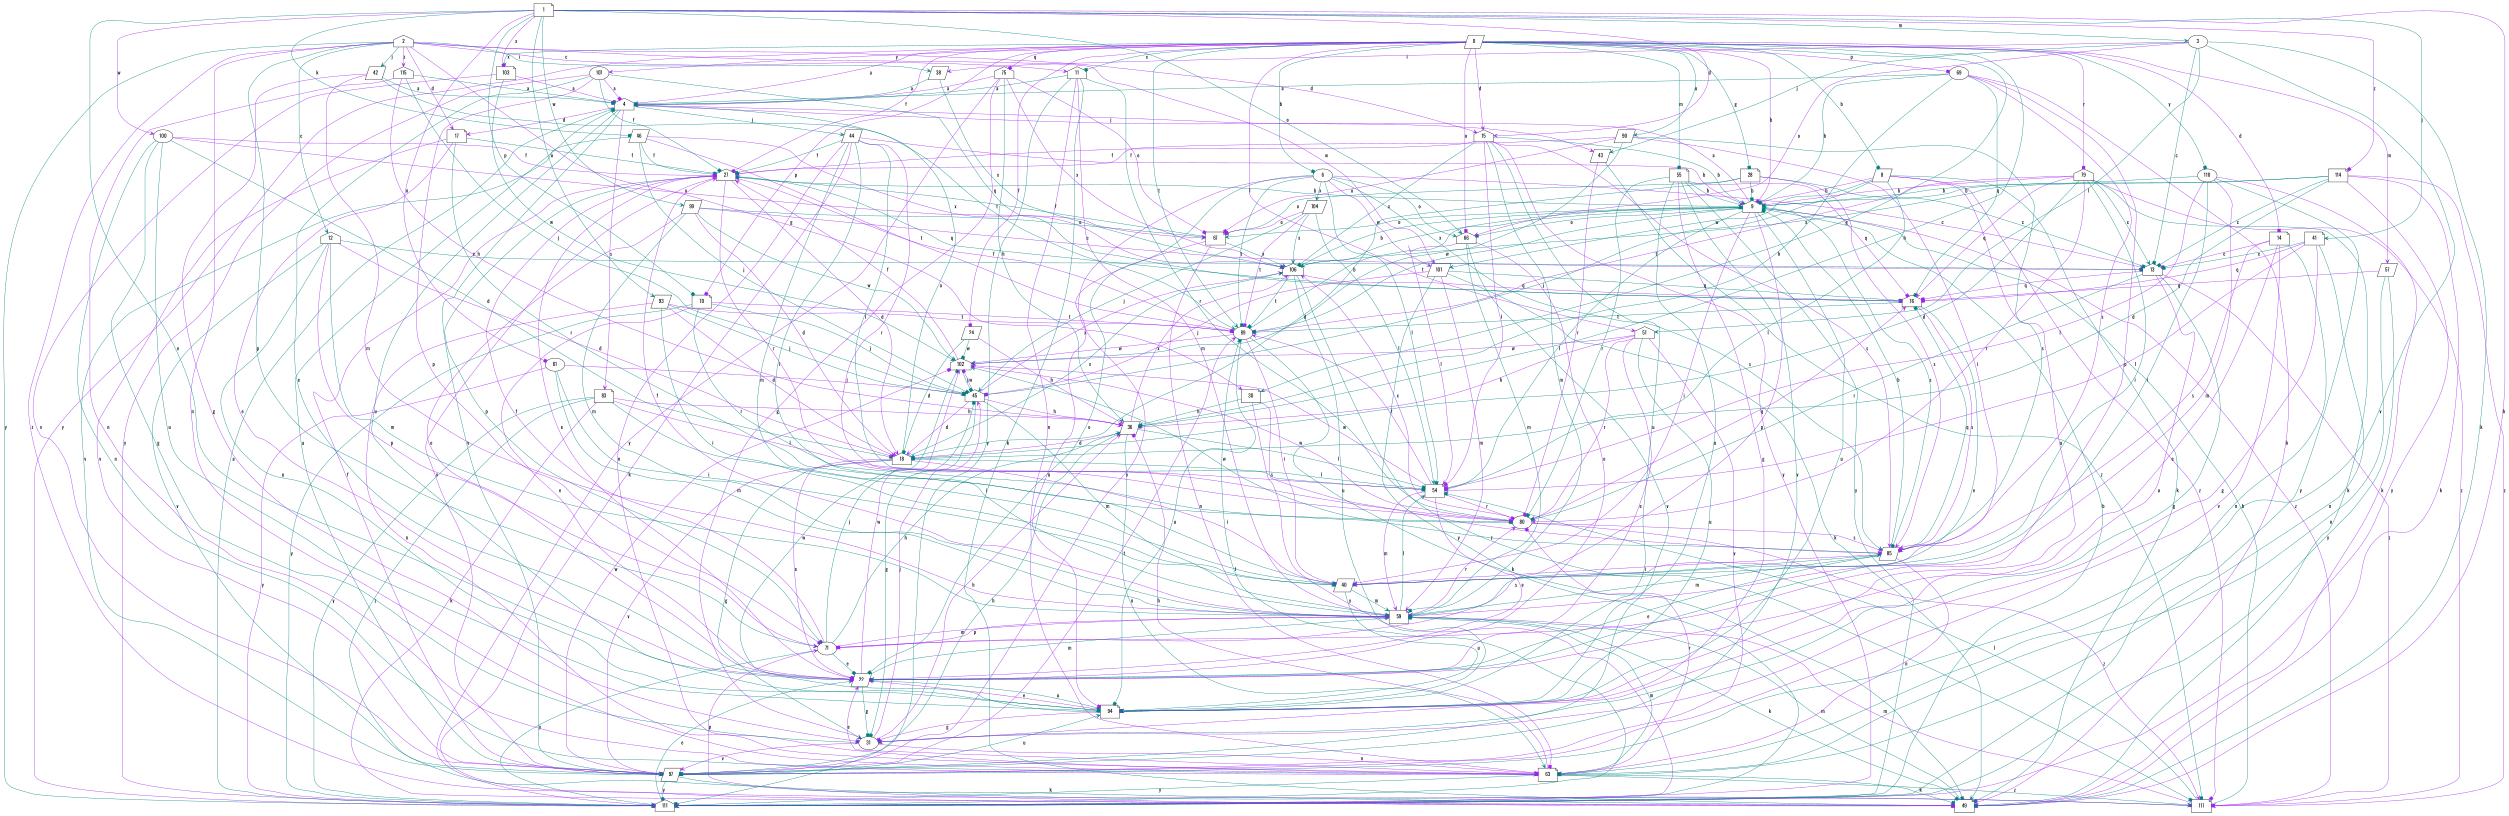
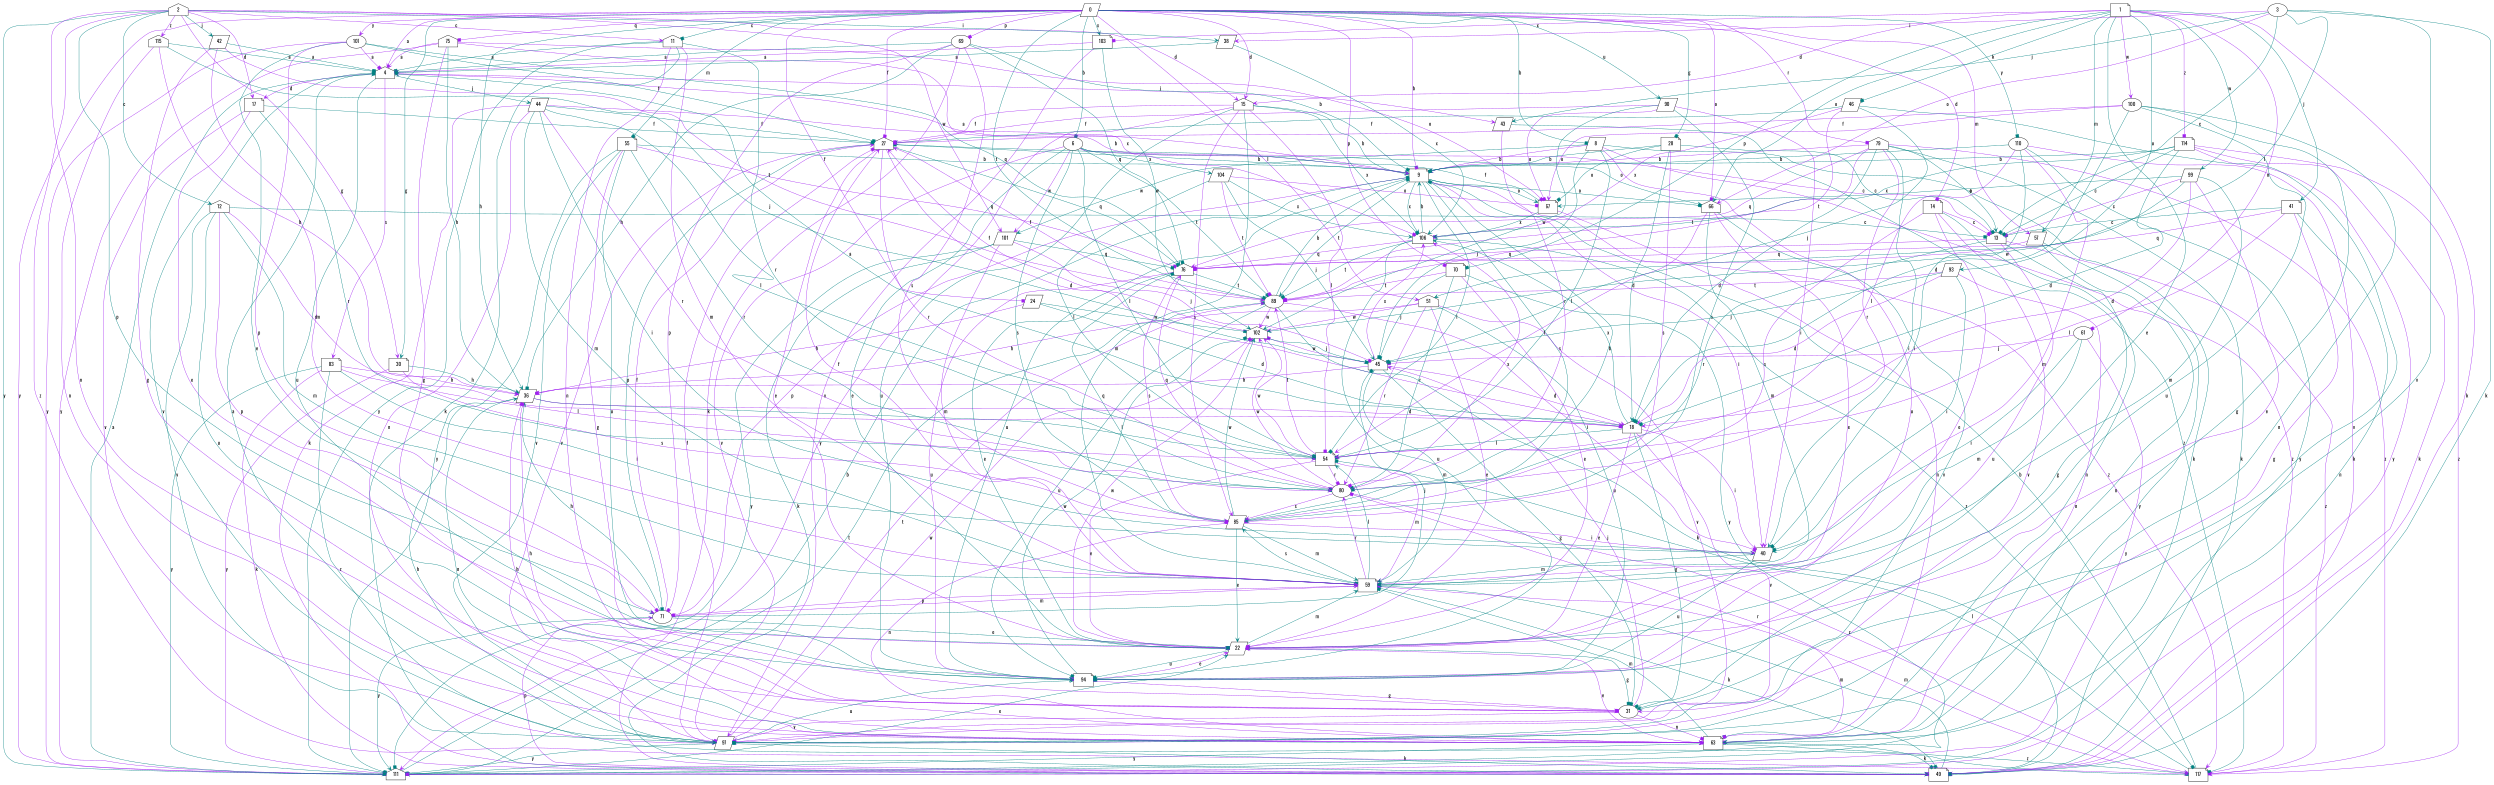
(1614, 21) -> (2094, 127)
(807, 124) -> (786, 190)
(1752, 207) -> (1419, 175)
(1189, 312) -> none
(1073, 429) -> (930, 451)
